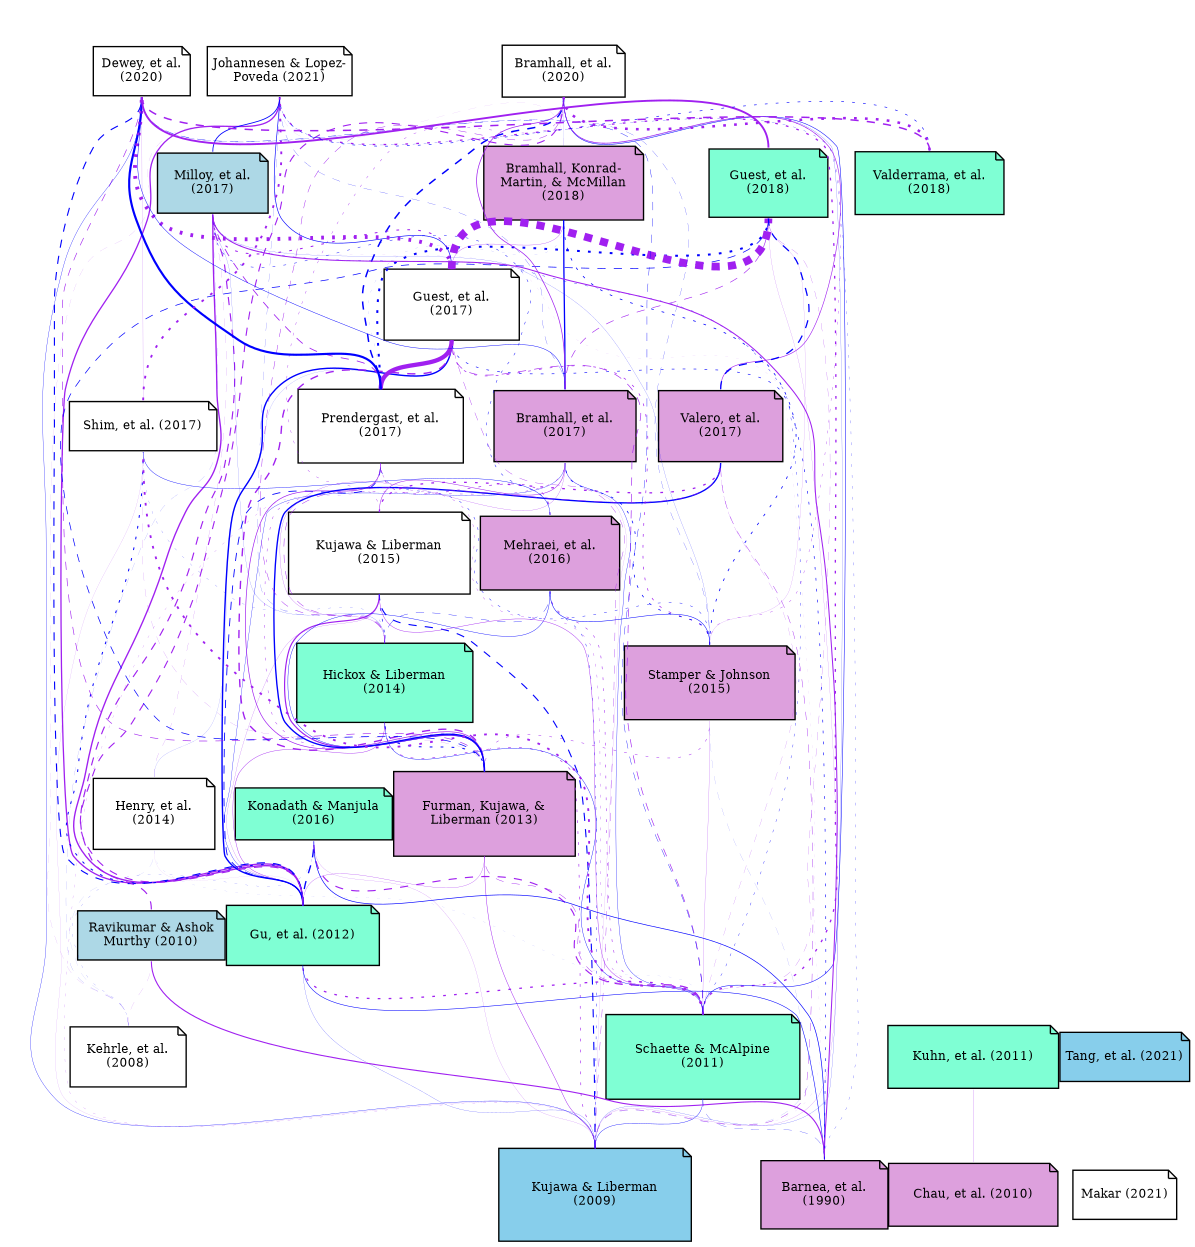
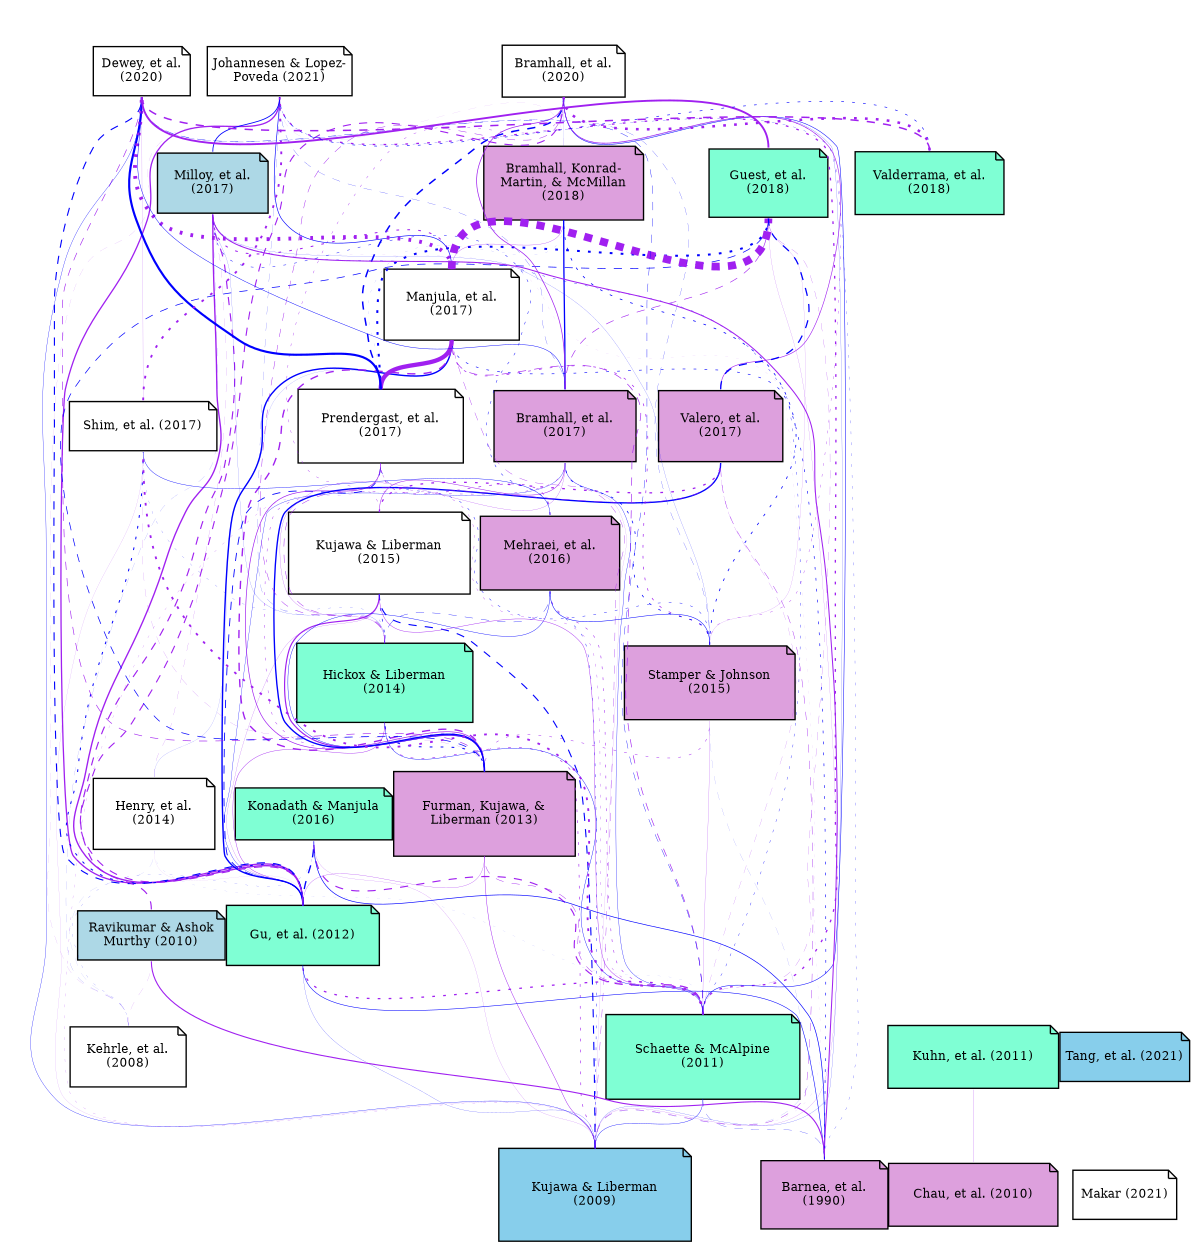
(452, 305) -> (452, 305)
(281, 322) -> none
